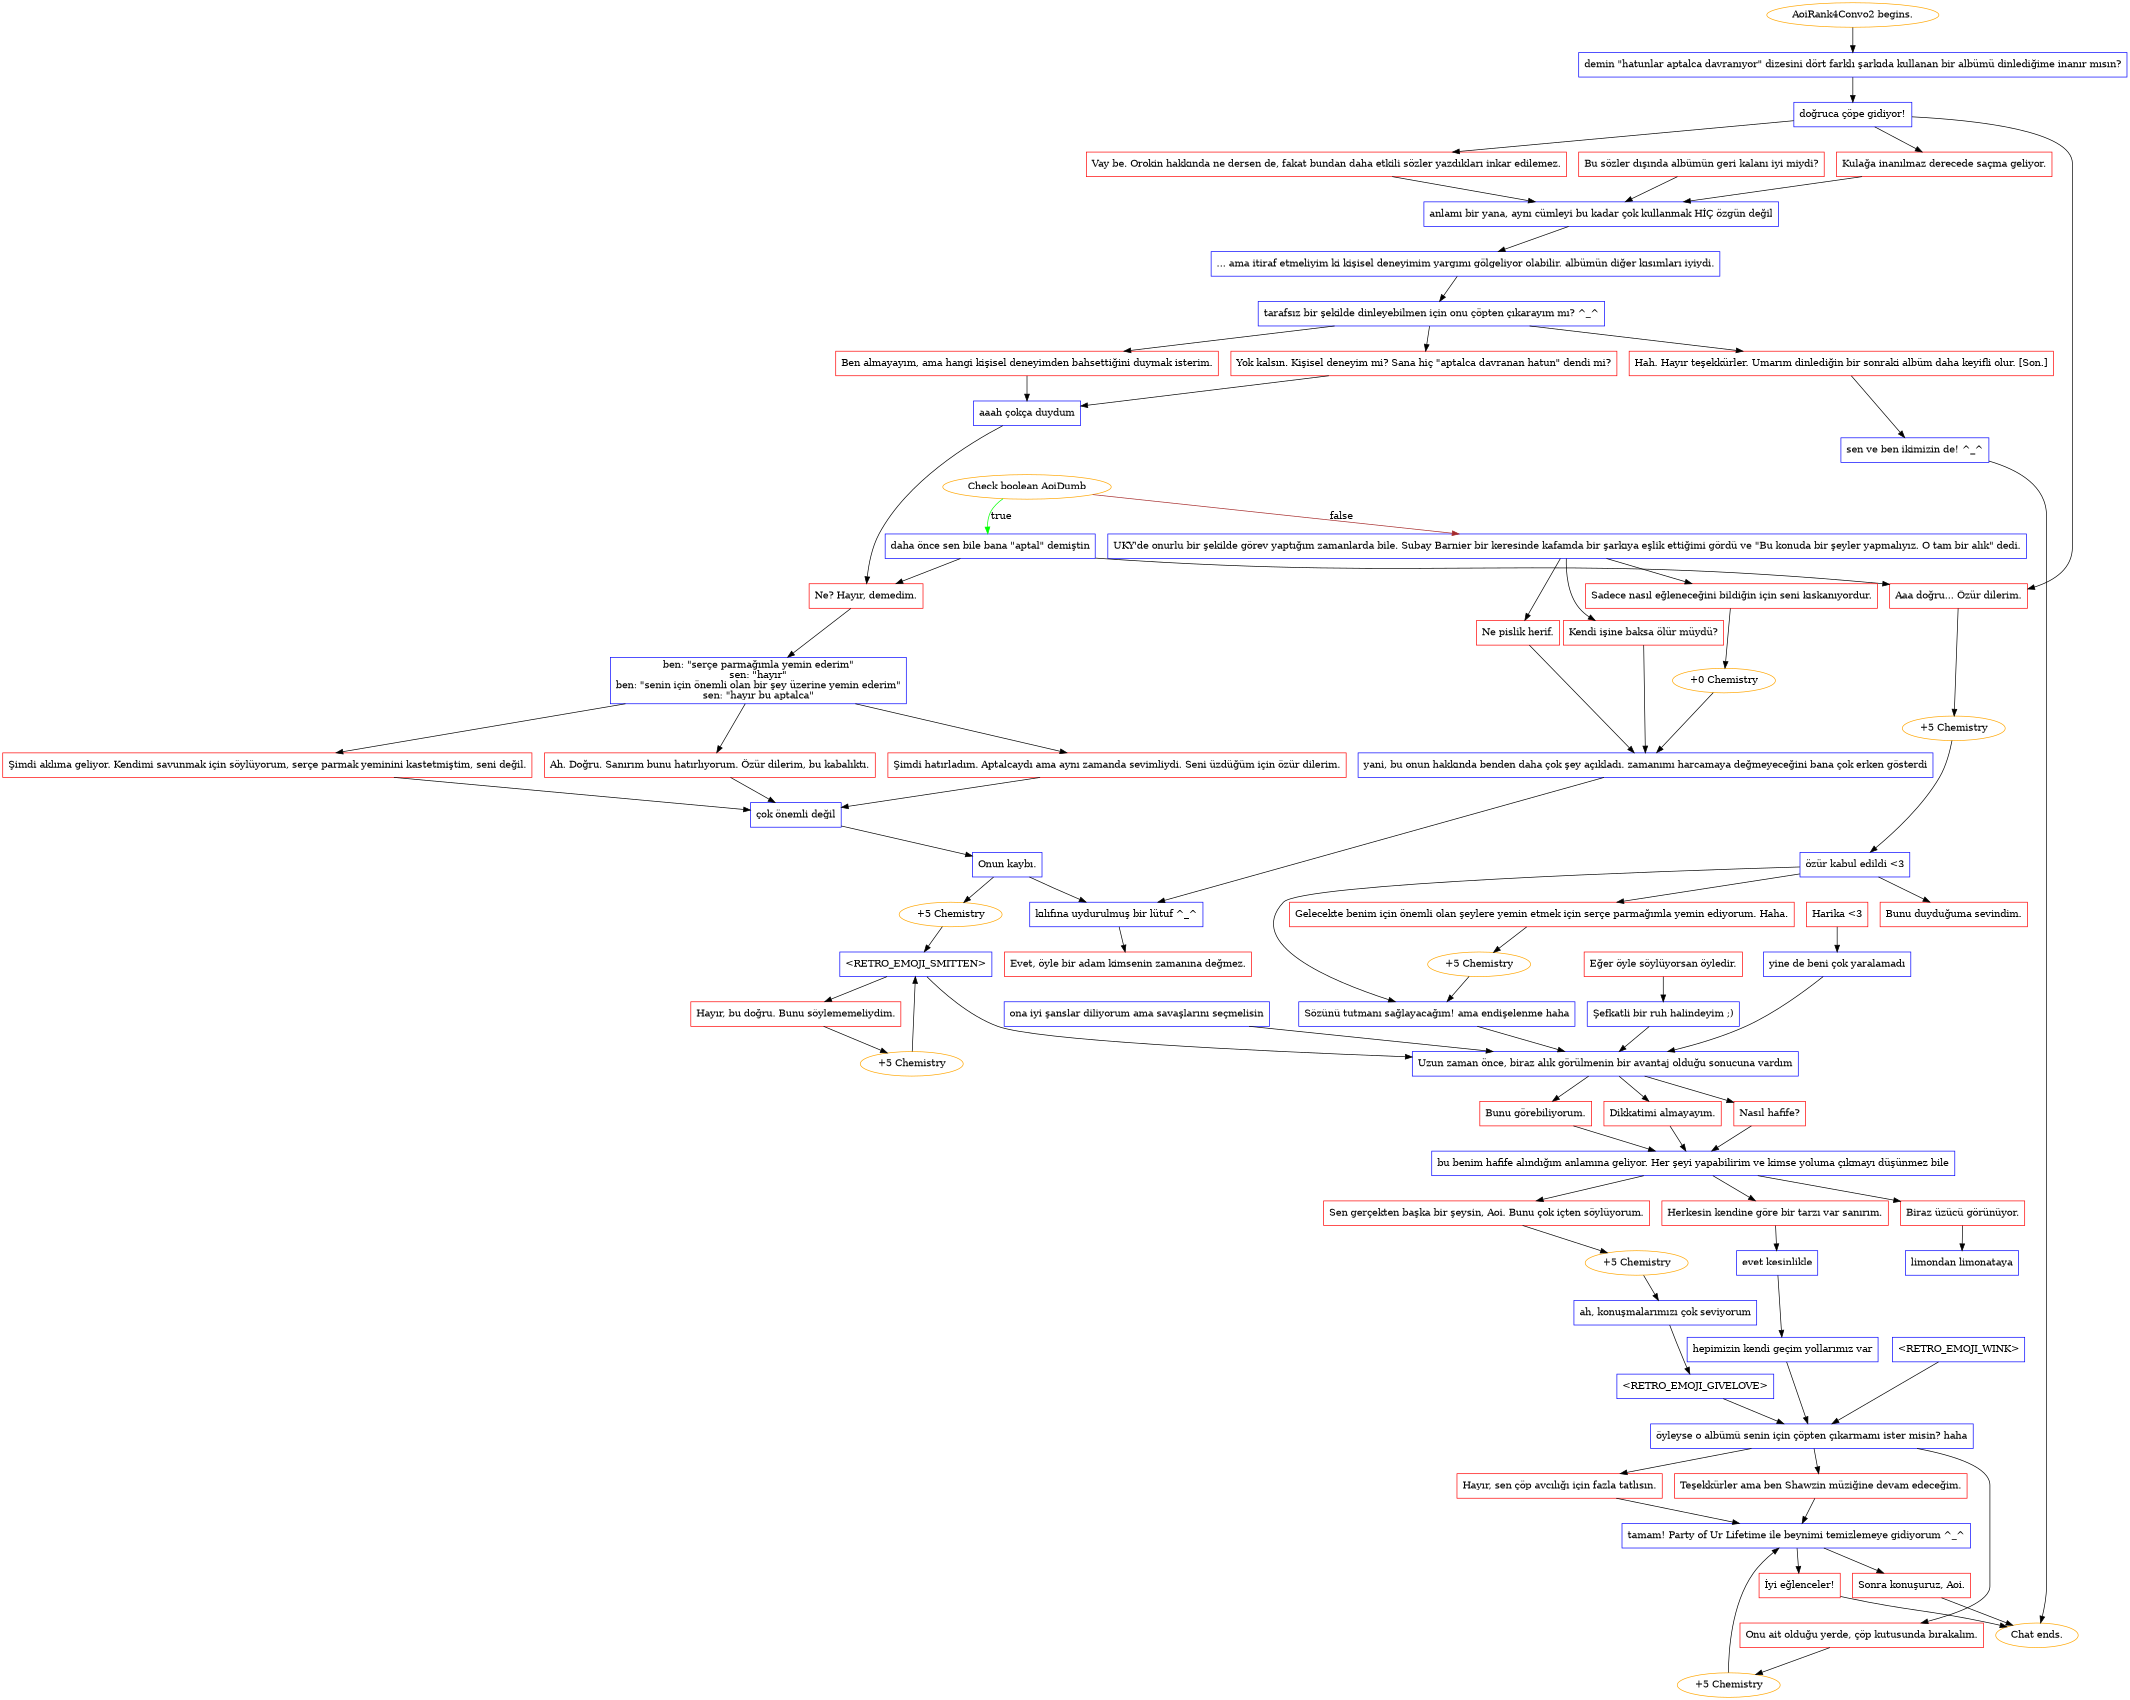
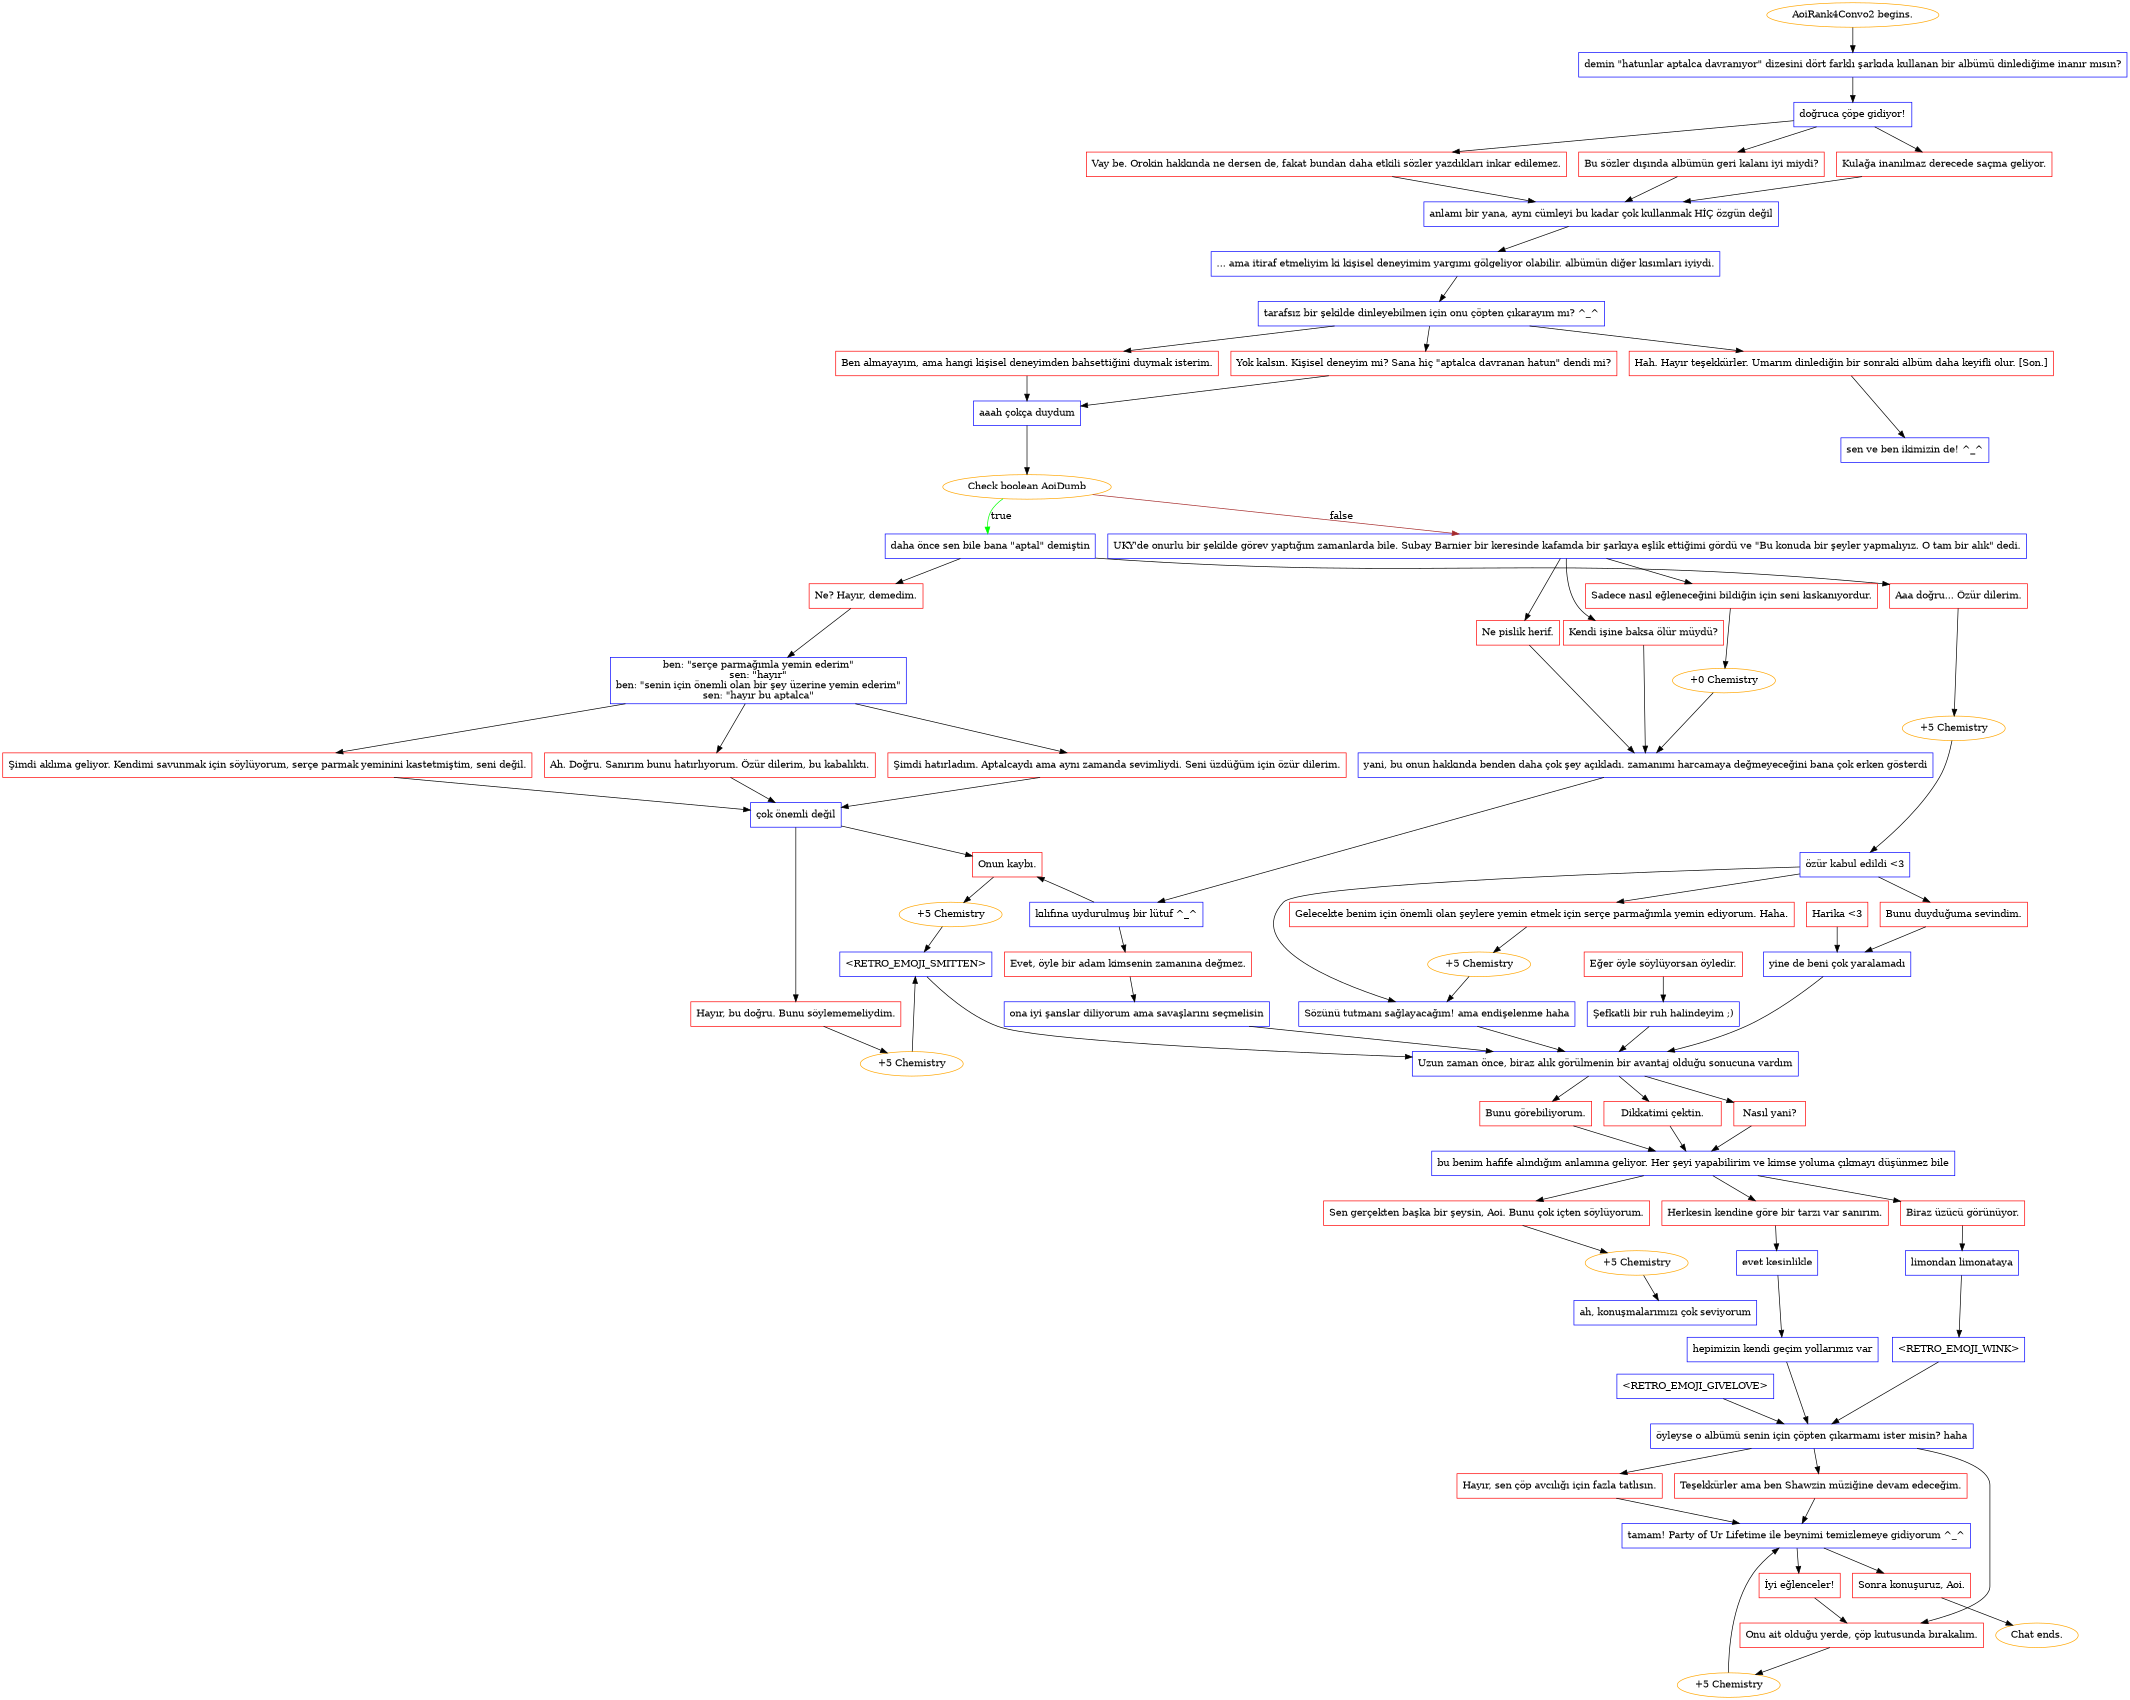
(2072, 298) -> (1781, 138)
(917, 486) -> (1027, 447)
(1007, 865) -> (1007, 865)
(1054, 888) -> (1069, 891)
none -> (1899, 938)
none -> (1132, 986)
(859, 988) -> (796, 911)
(2047, 1024) -> none
(1663, 1114) -> (1663, 1114)
(1770, 1114) -> (1770, 1114)
none -> (1960, 1303)
(1678, 1347) -> none
(1920, 1611) -> (1828, 1608)
